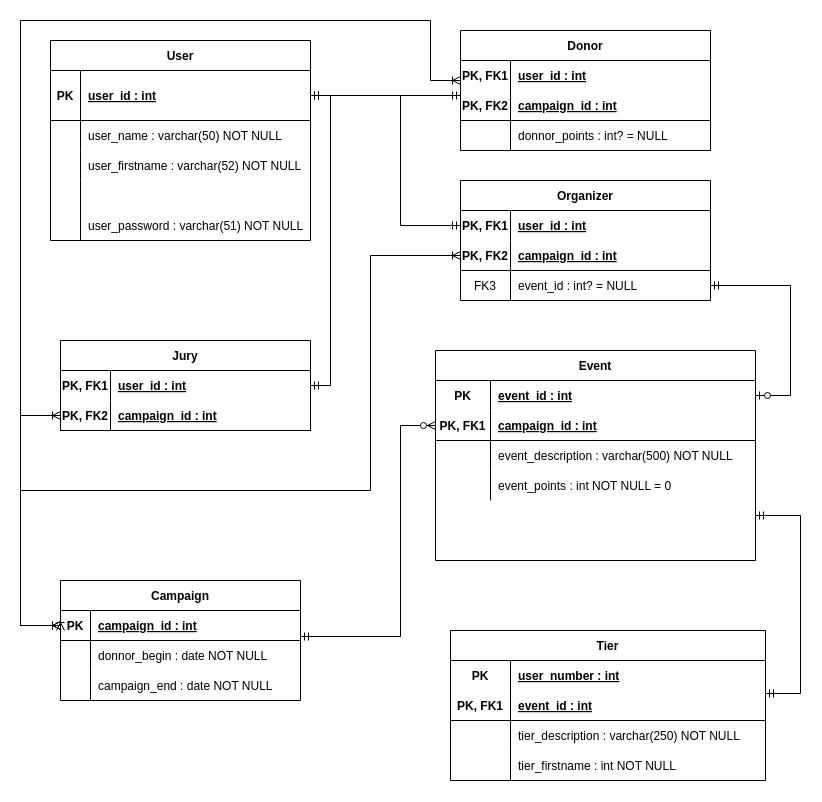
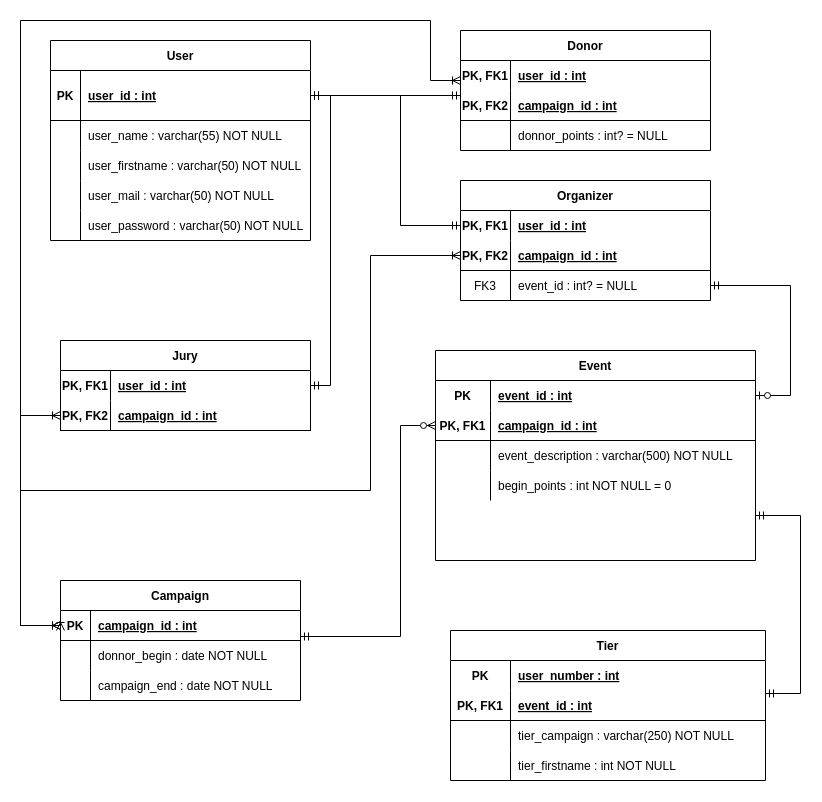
(188, 136) -> (188, 136)
(203, 166) -> (203, 166)
none -> (196, 196)
(201, 226) -> (201, 226)
(588, 486) -> (587, 486)
(640, 736) -> (631, 736)
